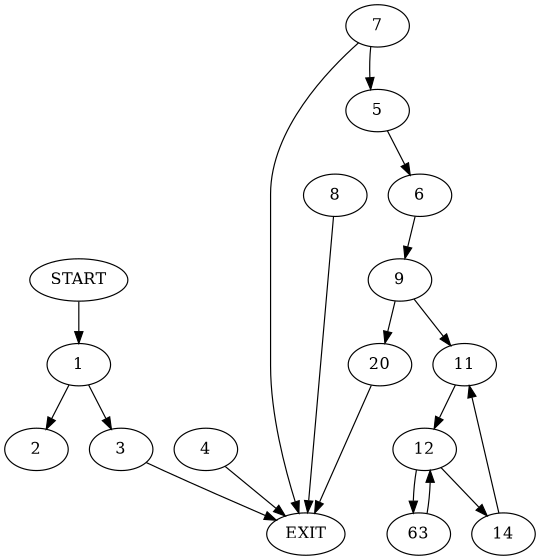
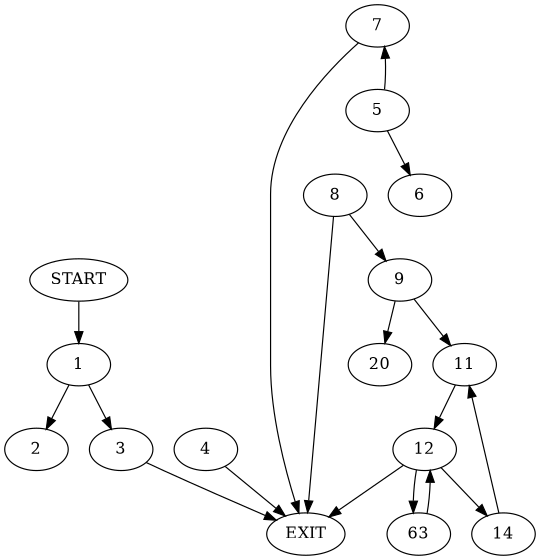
(370, 62) -> (385, 74)
(411, 232) -> (364, 233)
(345, 444) -> (371, 488)
